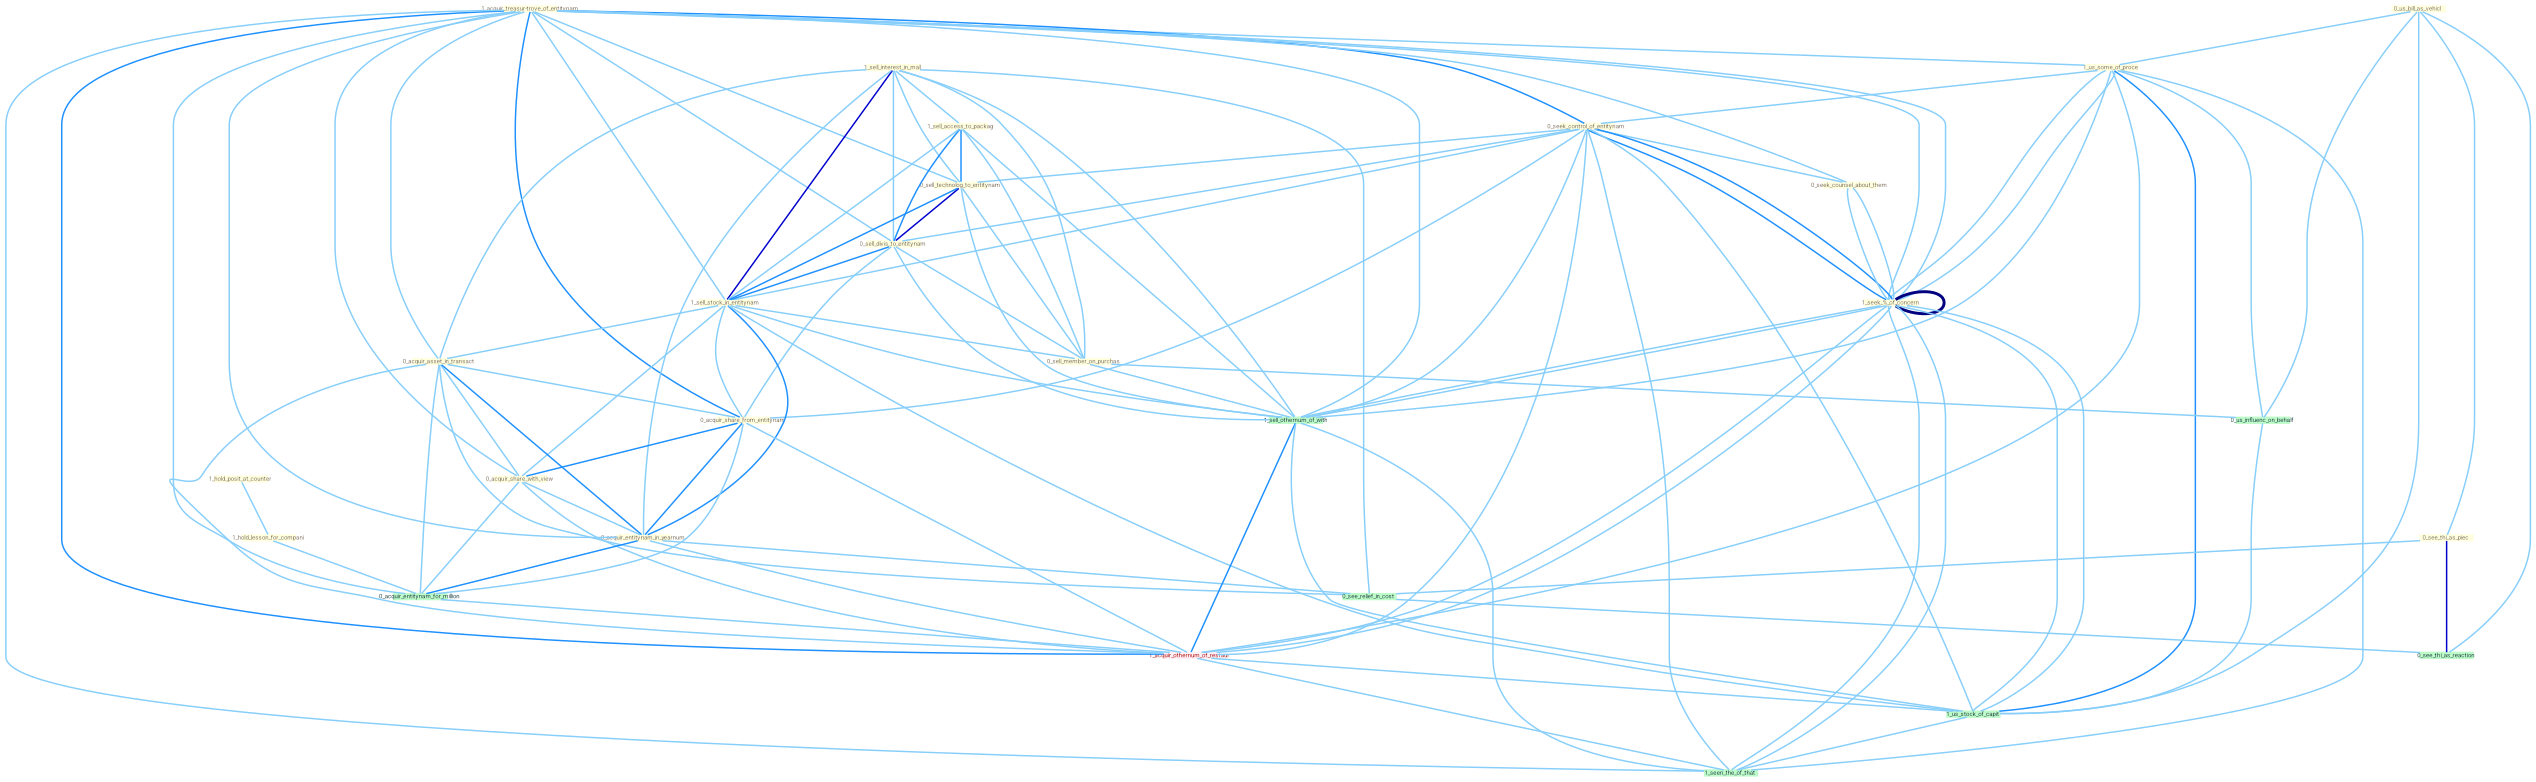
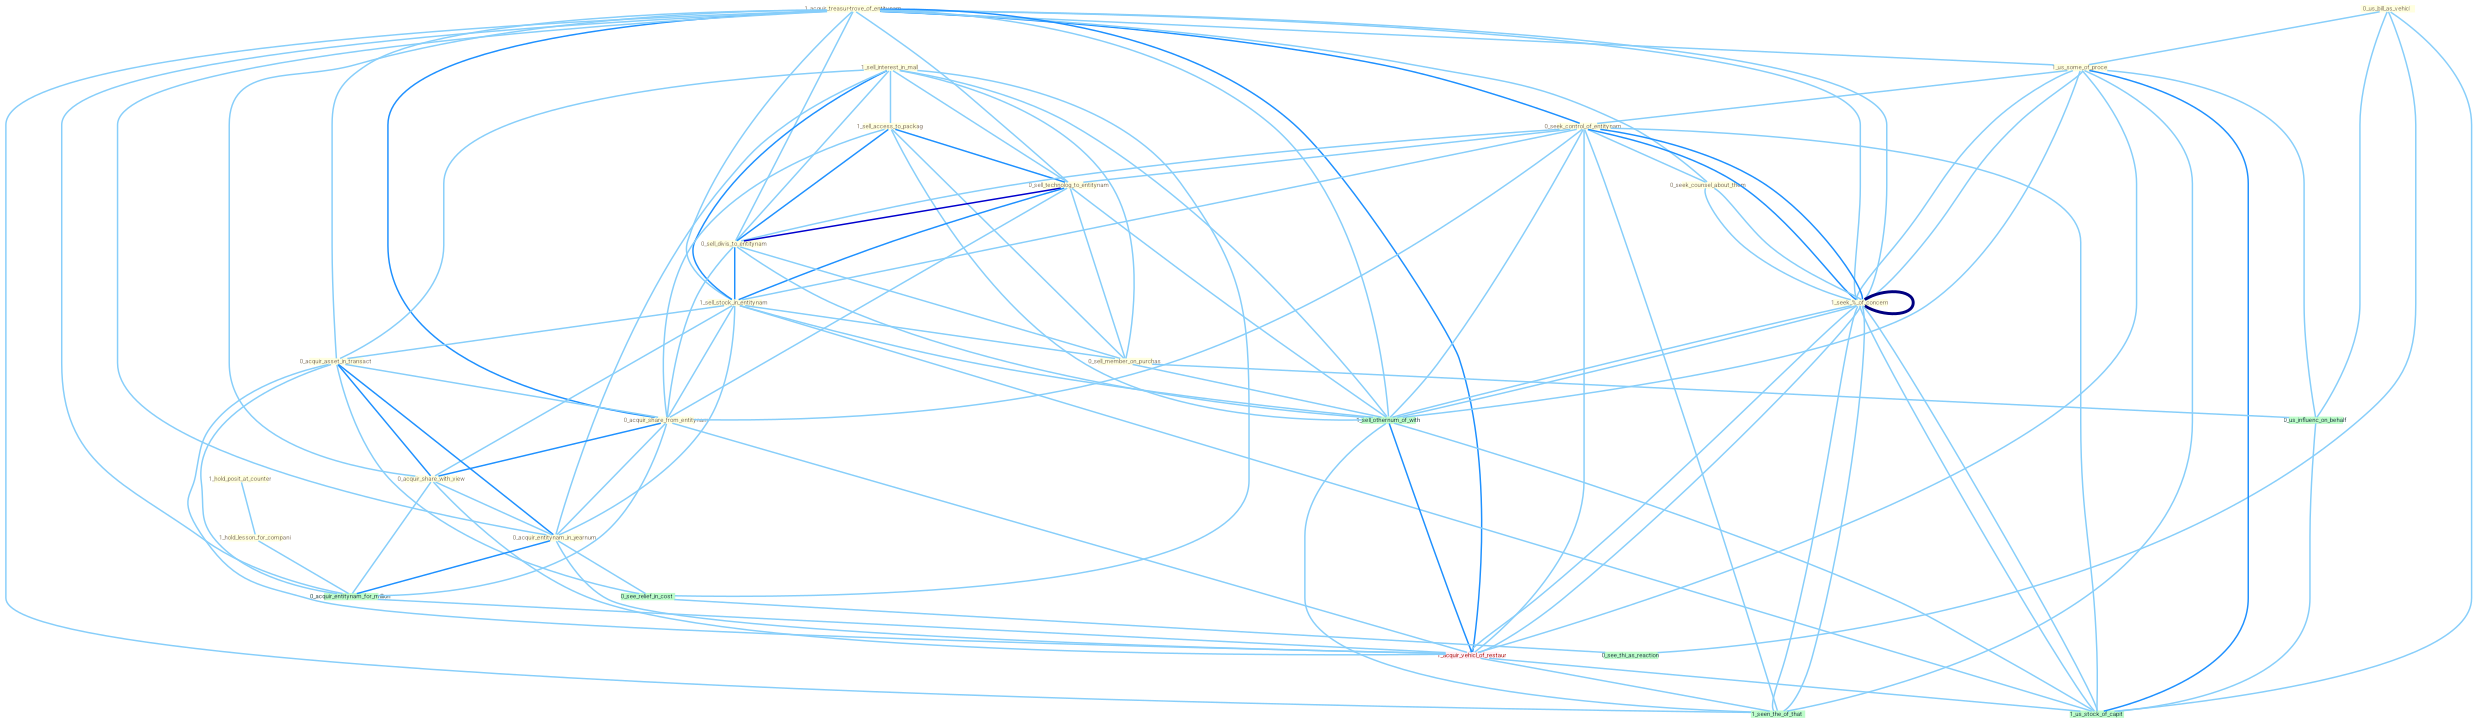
(814, 179) -> (750, 166)
(838, 219) -> (723, 211)
none -> (869, 303)
(480, 420) -> (384, 420)
(768, 447) -> (686, 449)
(694, 479) -> (611, 479)
(2447, 538) -> none
(1190, 655) -> (1472, 655)
(1852, 744) -> none
